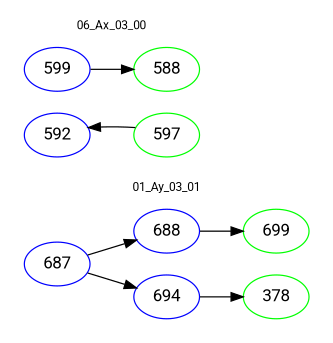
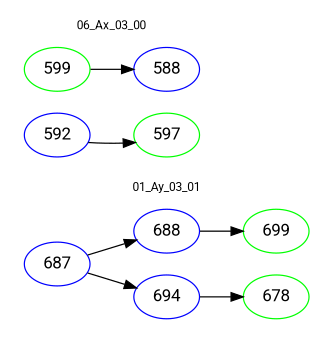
(57, 69) -> (57, 69)
(167, 69) -> (167, 69)
(118, 127) -> (106, 143)
(276, 297) -> (276, 297)
